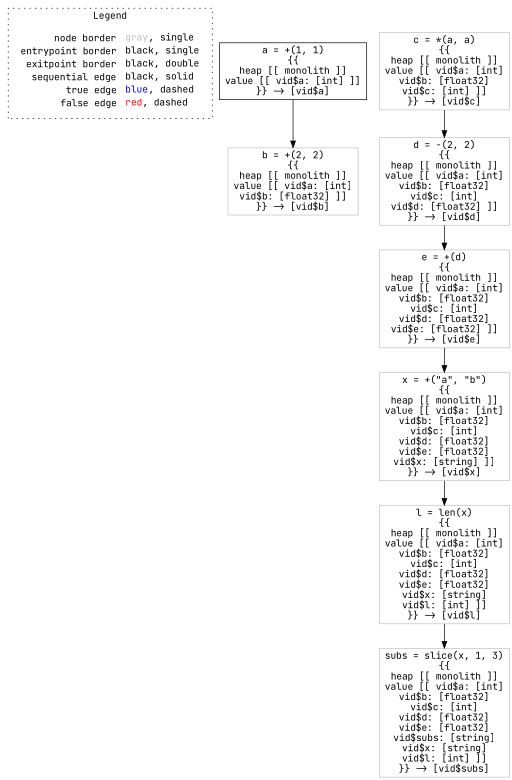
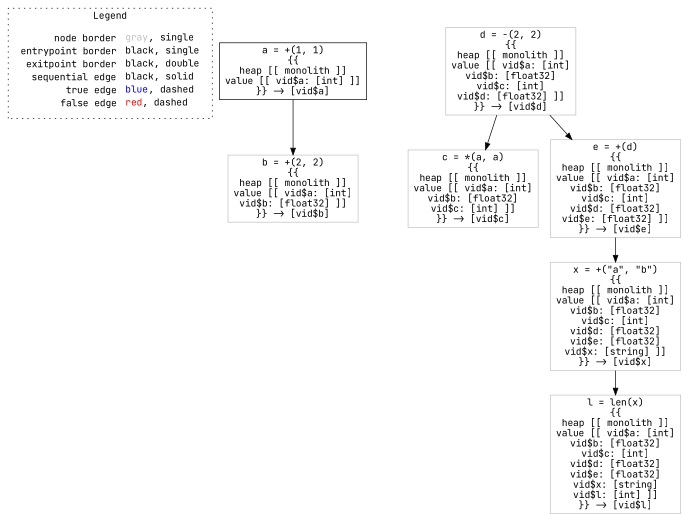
(444, 120) -> (492, 129)
(444, 713) -> none
